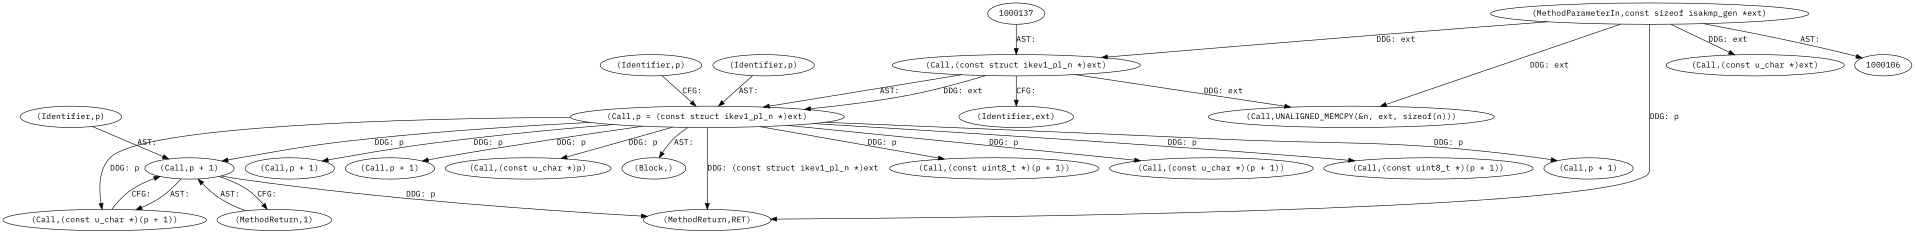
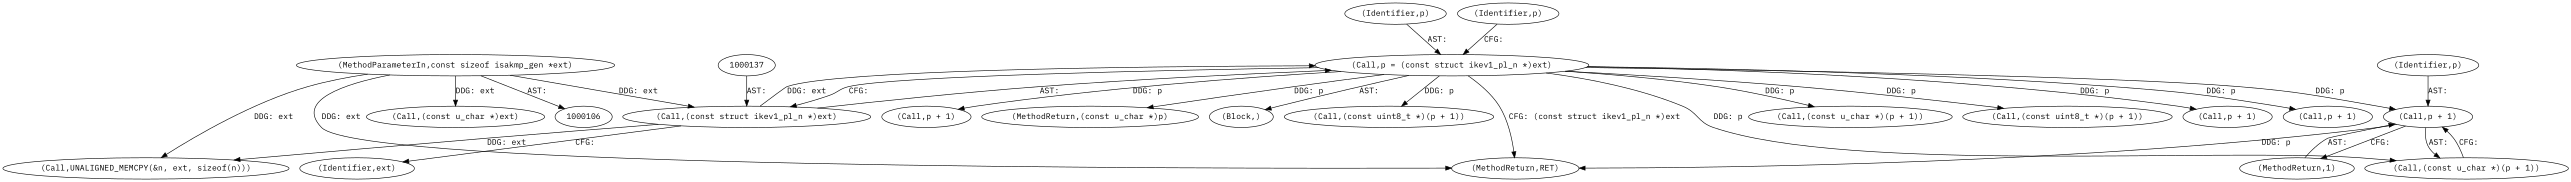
none -> (1055, 74)
(1664, 117) -> (341, 117)
(528, 168) -> (1090, 117)
(793, 168) -> (1594, 117)
